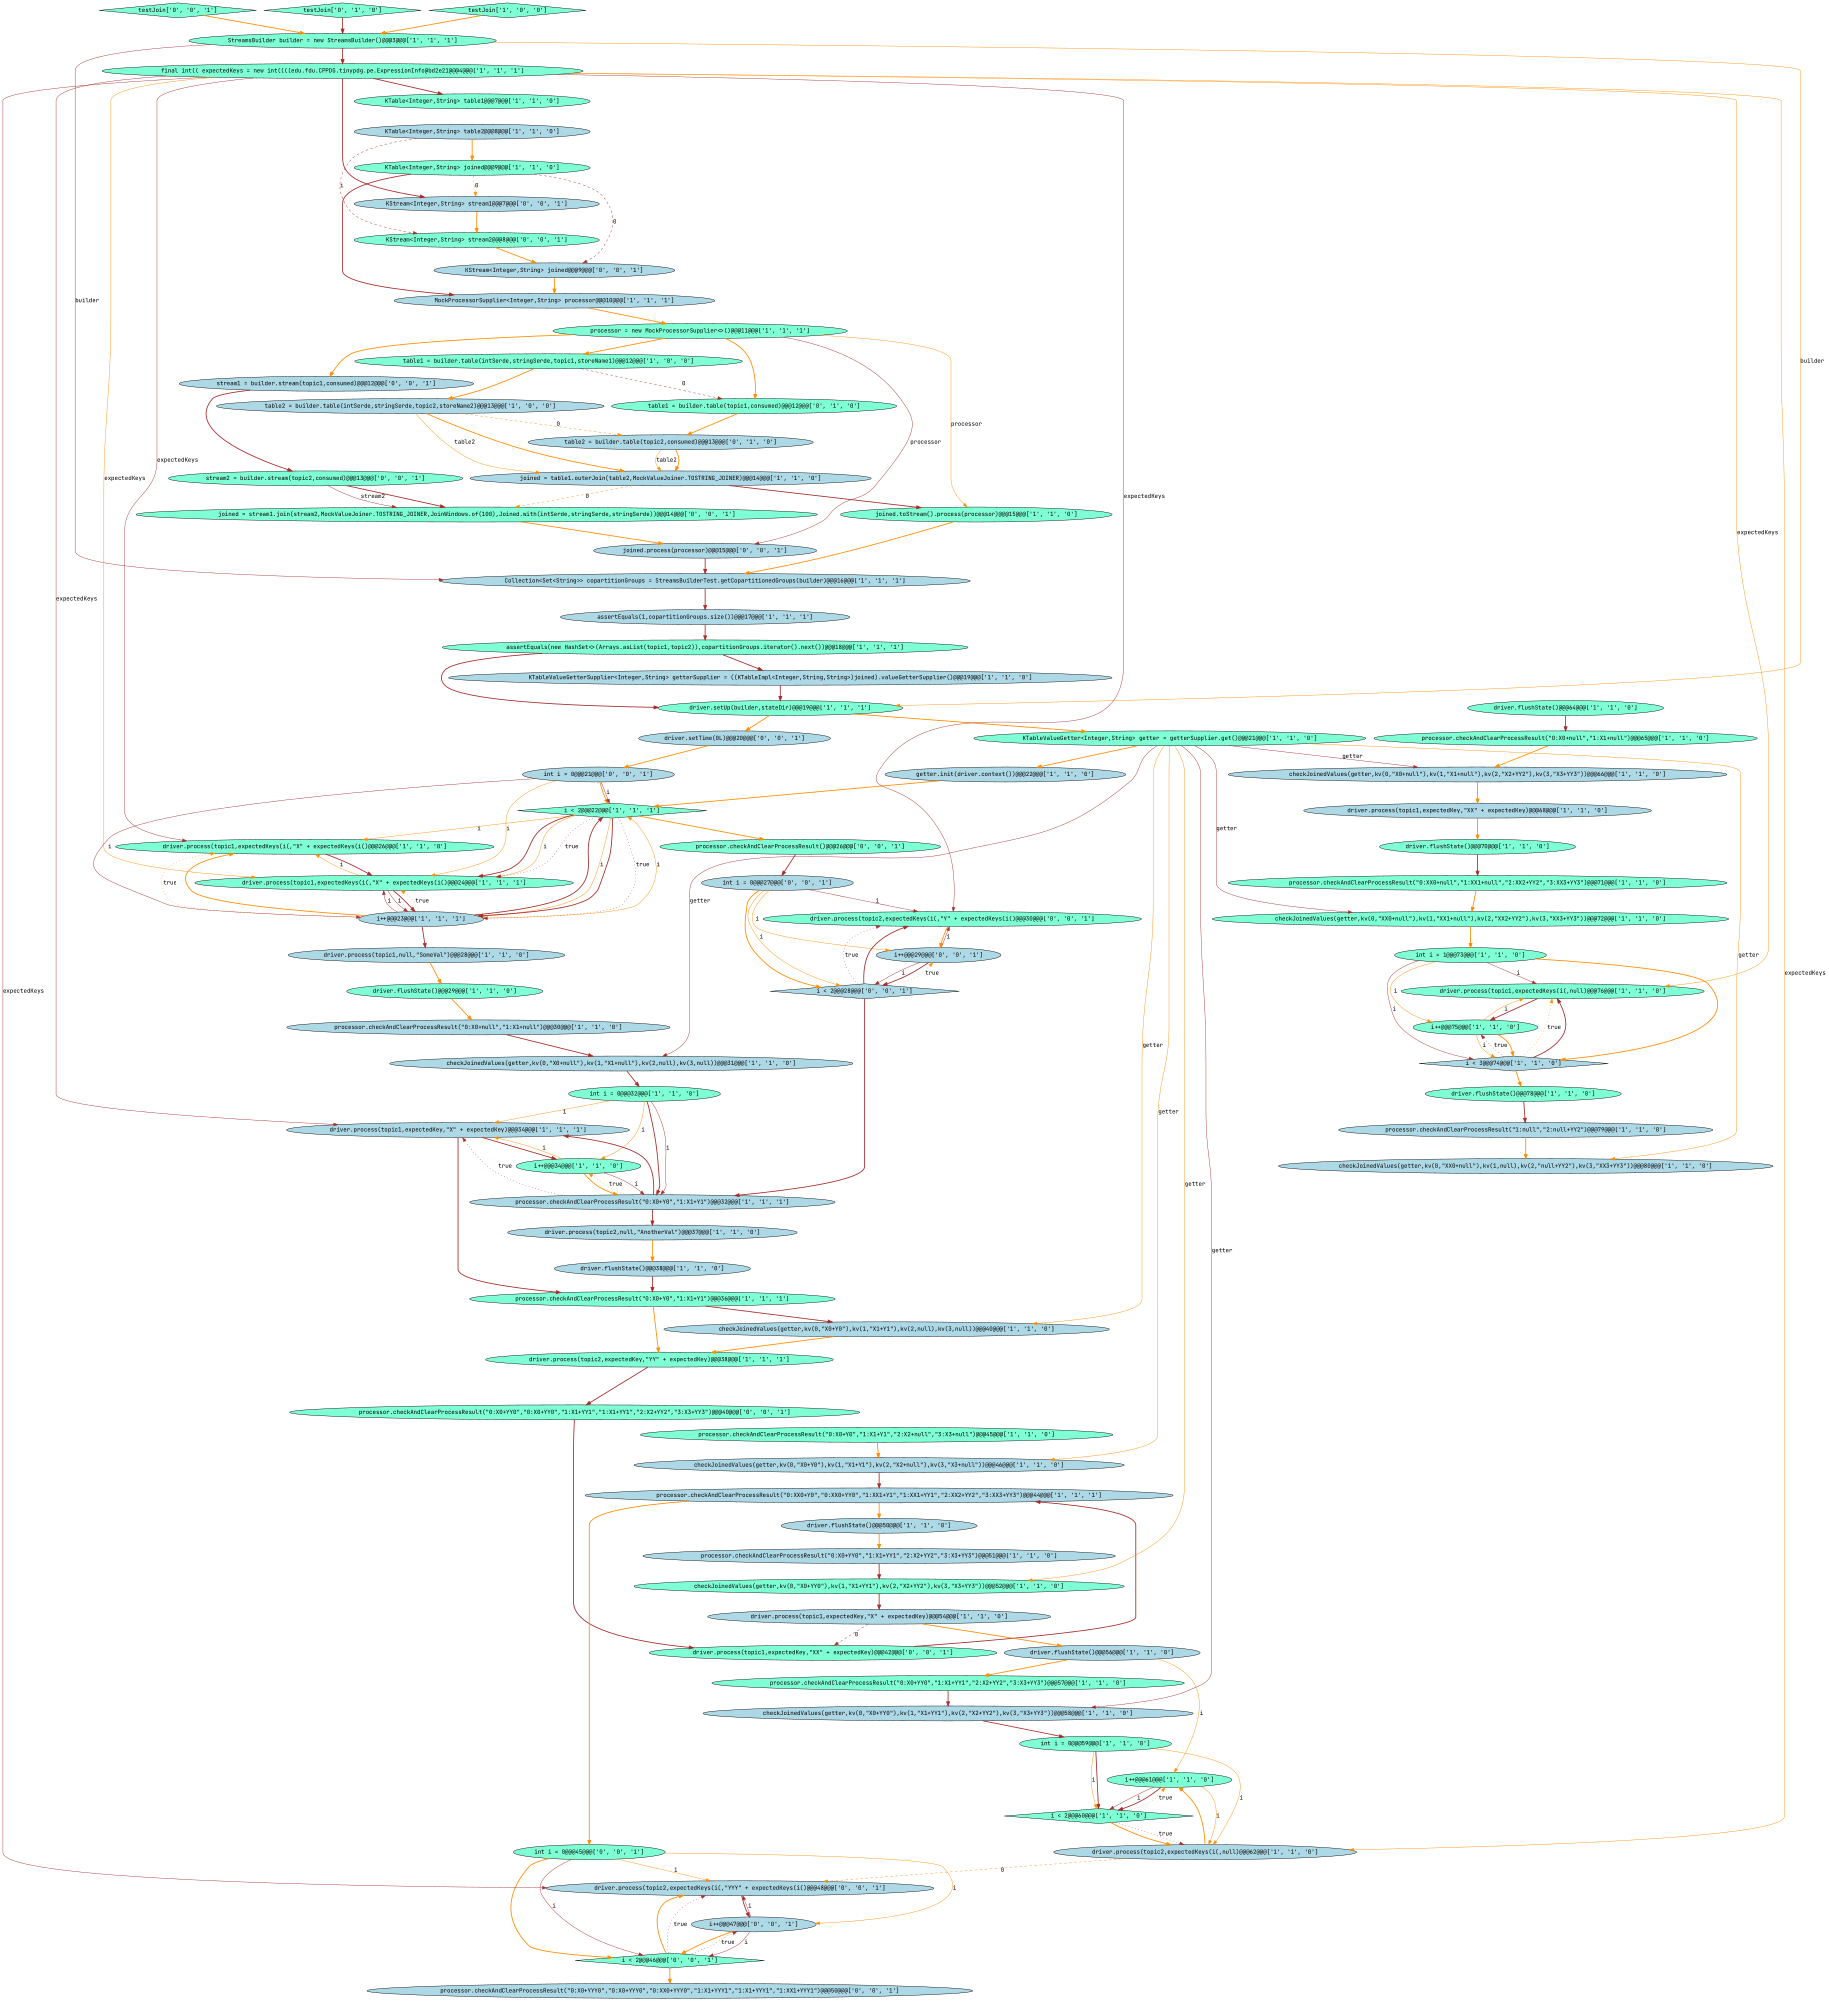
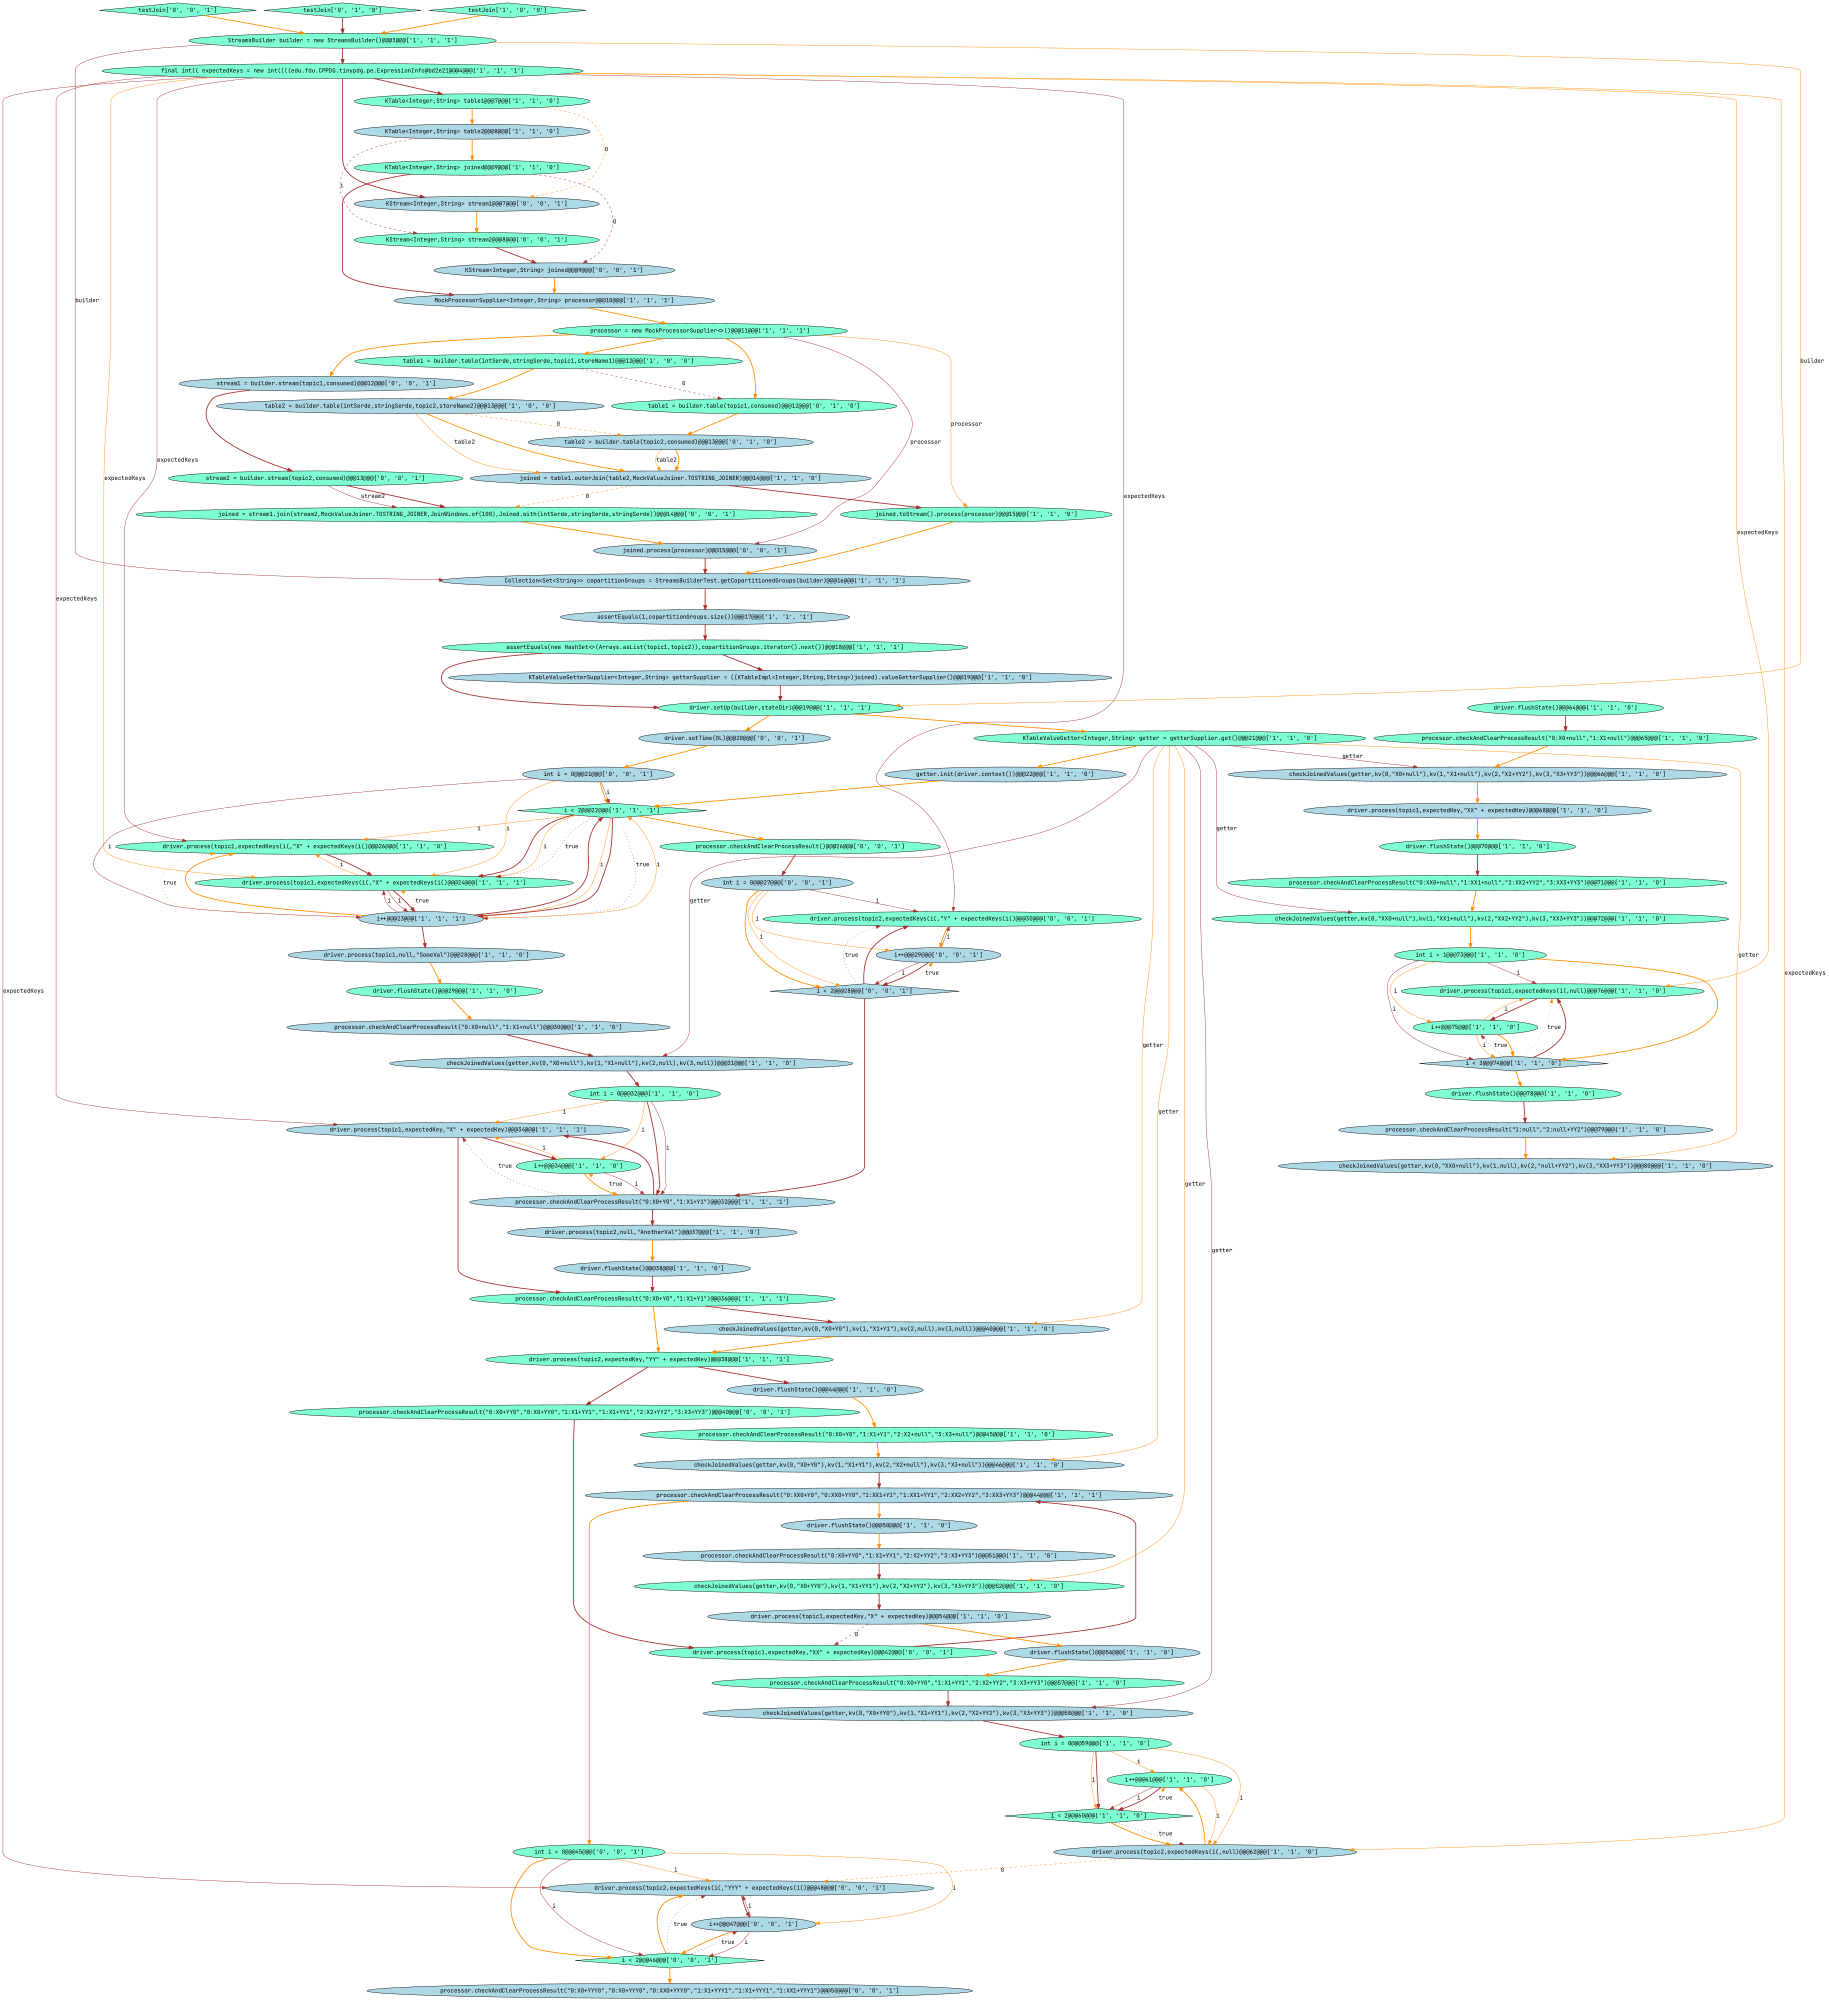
none -> (472, 114)
(474, 184) -> (604, 155)
(514, 254) -> (514, 254)
none -> (825, 1390)
(1199, 1706) -> (1131, 1761)
